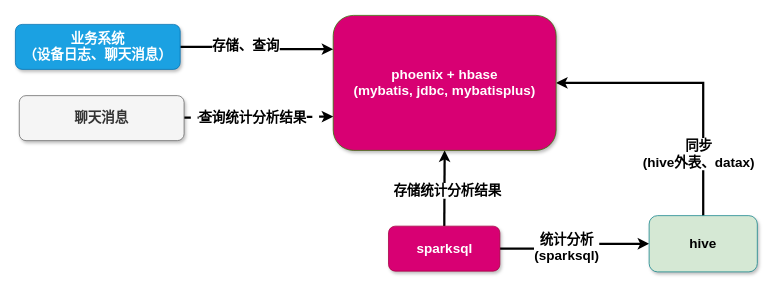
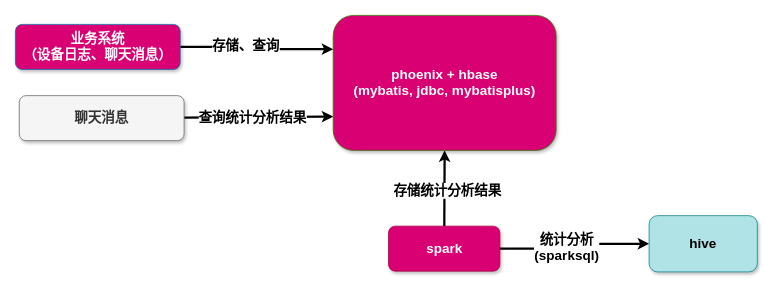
(98, 47) -> (98, 47)
(669, 83) -> none
(194, 118) -> (194, 118)
(703, 244) -> (703, 244)
(445, 249) -> (445, 249)
